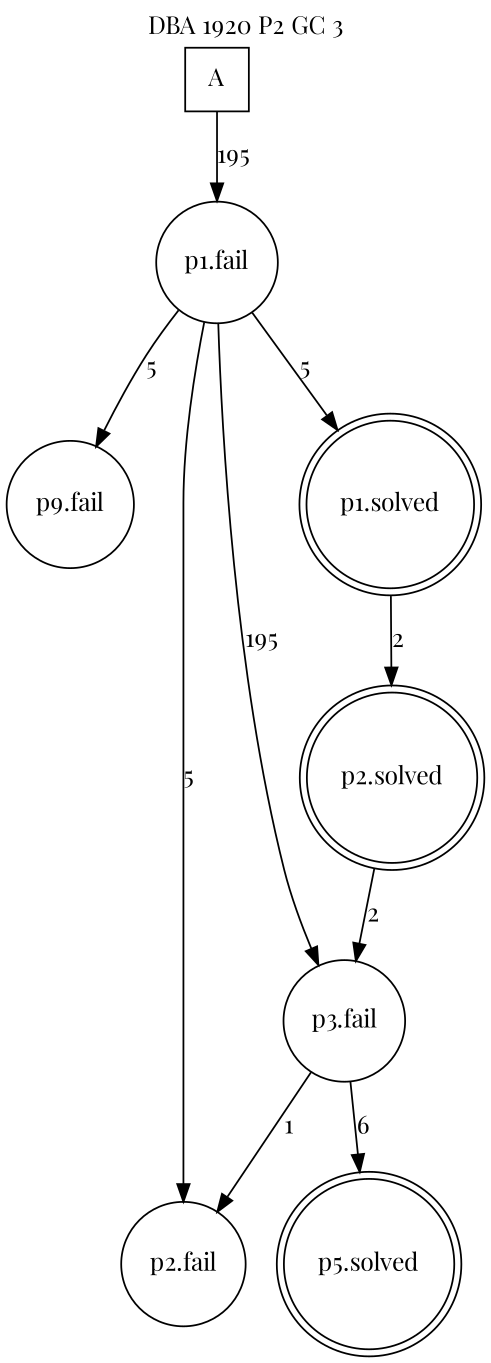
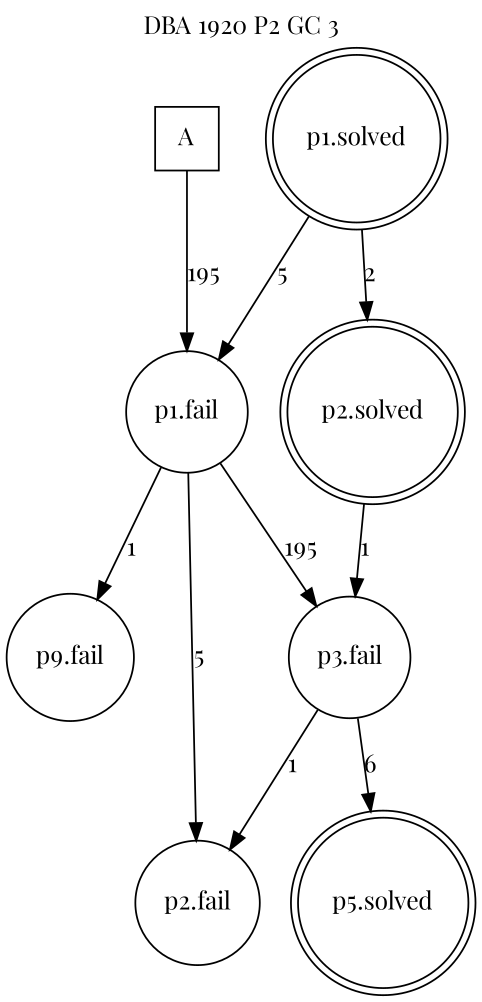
(289, 364) -> (269, 280)
(152, 368) -> (132, 549)
(374, 915) -> (366, 549)
